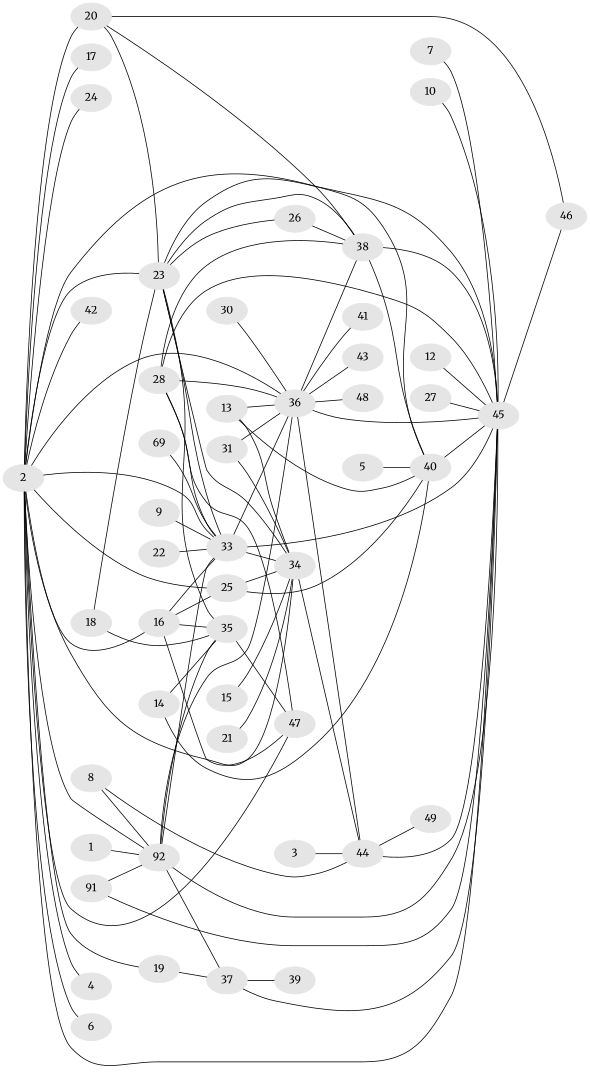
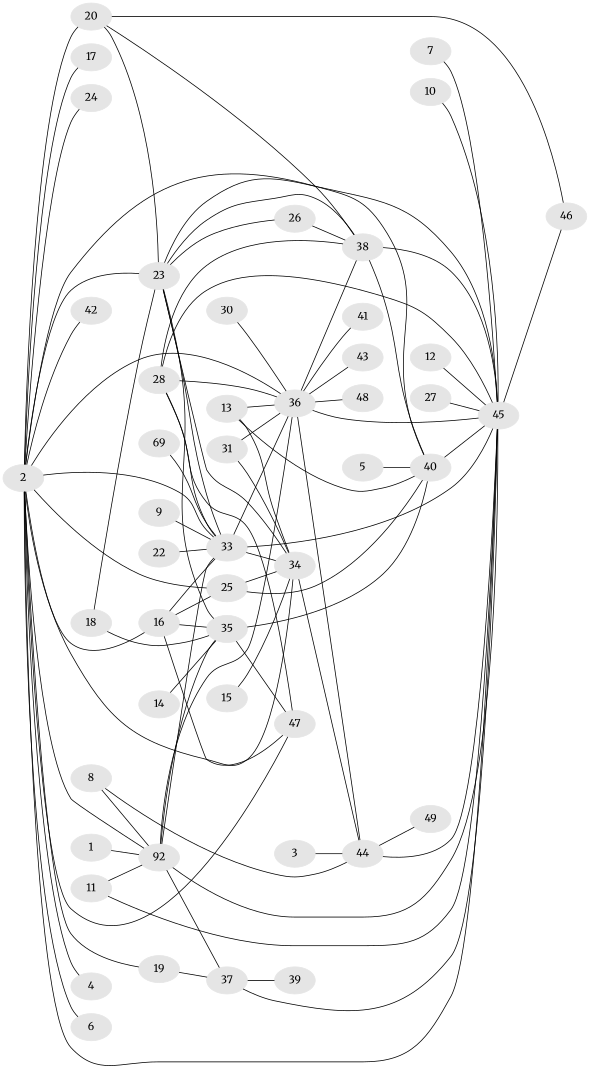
(349, 705) -> (366, 587)
(227, 739) -> none
(91, 888) -> (91, 888)
